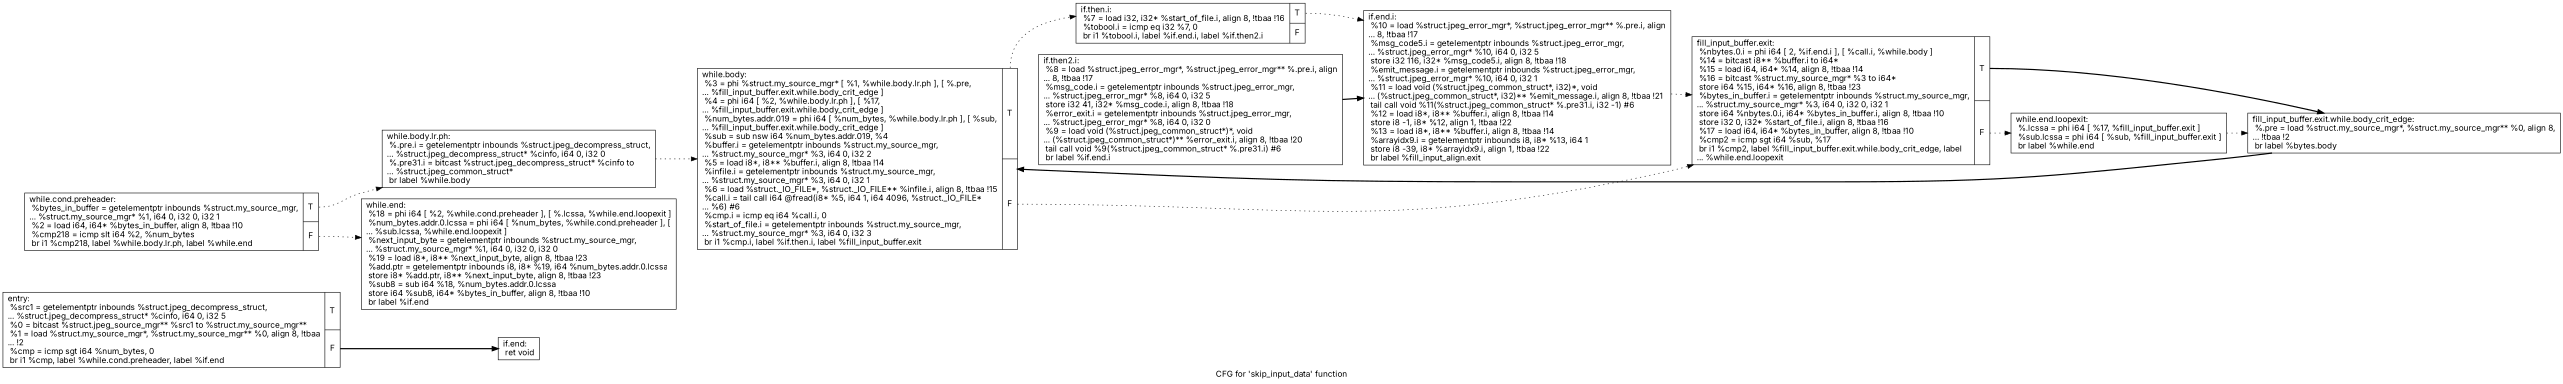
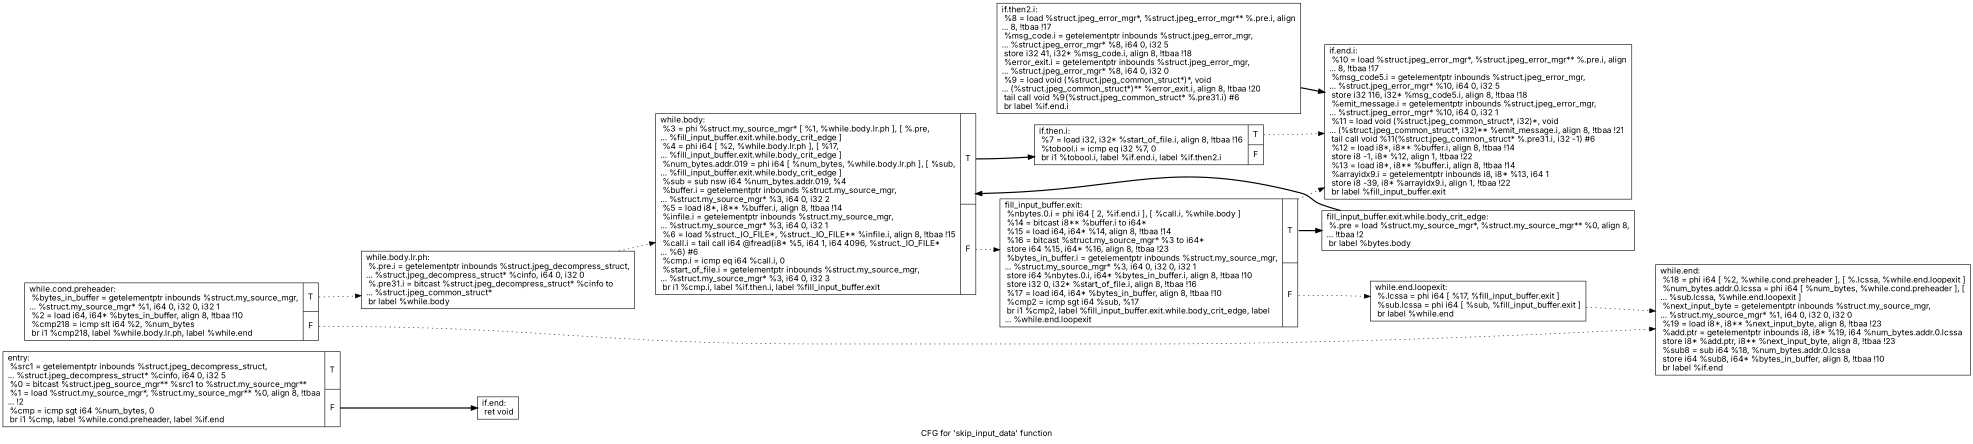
(1030, 31) -> (1002, 158)
(1678, 94) -> (1311, 193)
(2234, 133) -> (1618, 309)
(1425, 158) -> (1388, 192)
